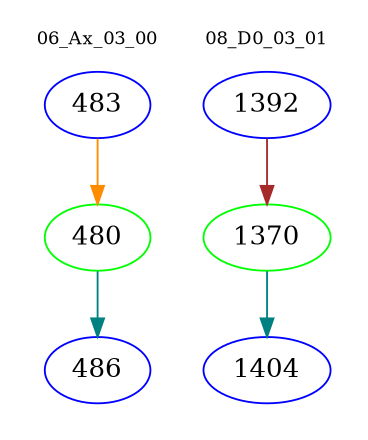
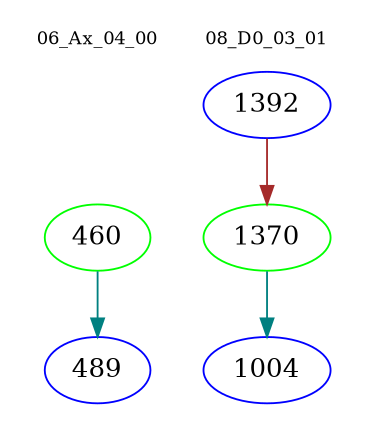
(98, 40) -> (98, 40)
(98, 105) -> none
(98, 238) -> (98, 238)
(98, 370) -> (98, 370)
(267, 370) -> (267, 370)
